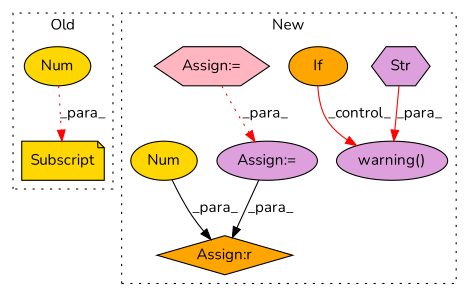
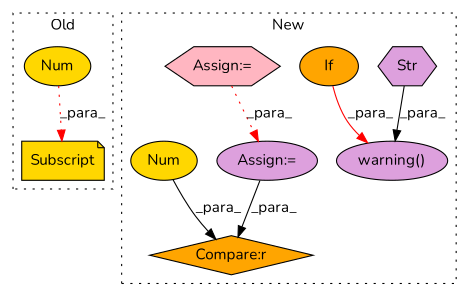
(397, 108) -> (401, 108)
(360, 113) -> (371, 113)
(225, 255) -> (231, 255)
